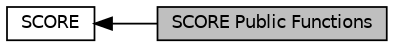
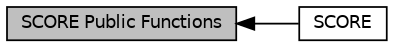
(135, 24) -> (277, 24)
